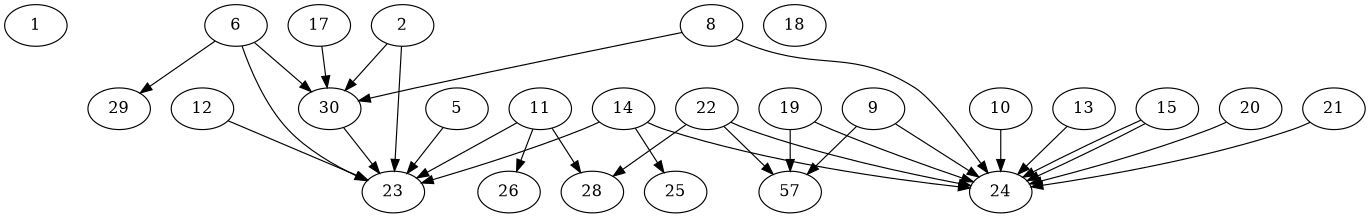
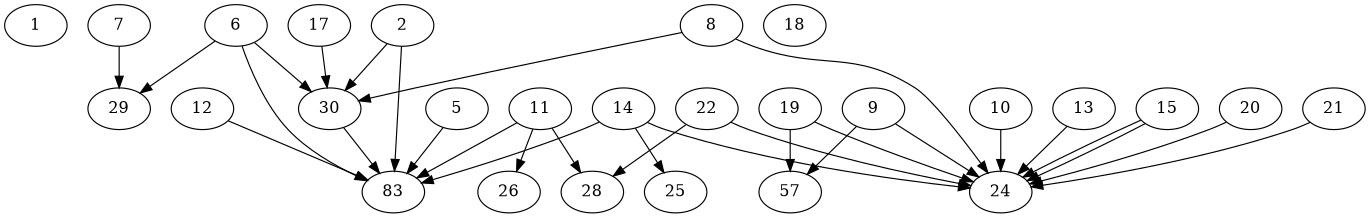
none -> (119, 25)
(740, 142) -> none
(393, 192) -> (393, 192)
